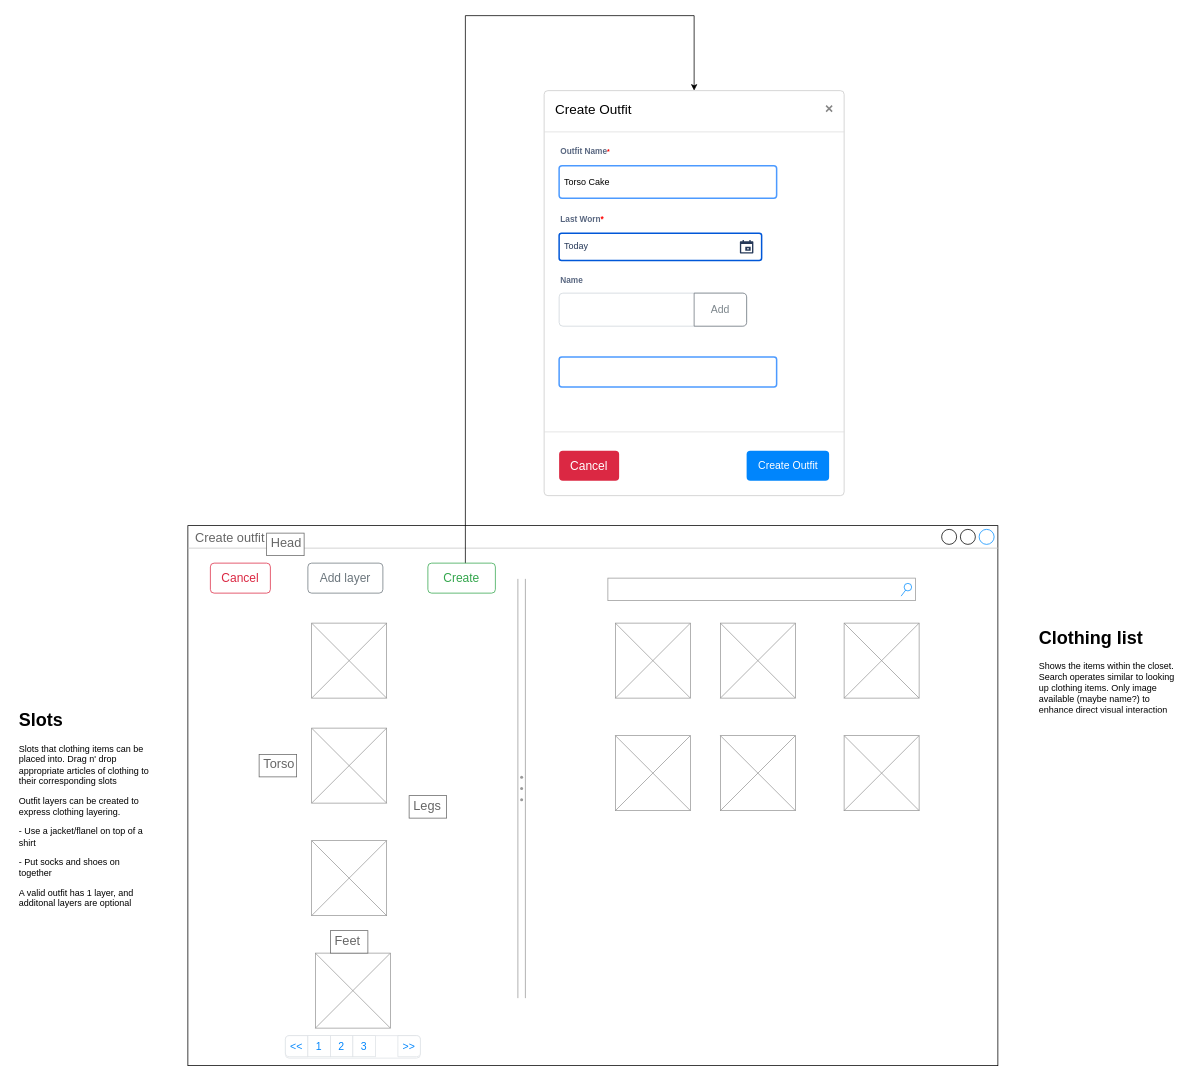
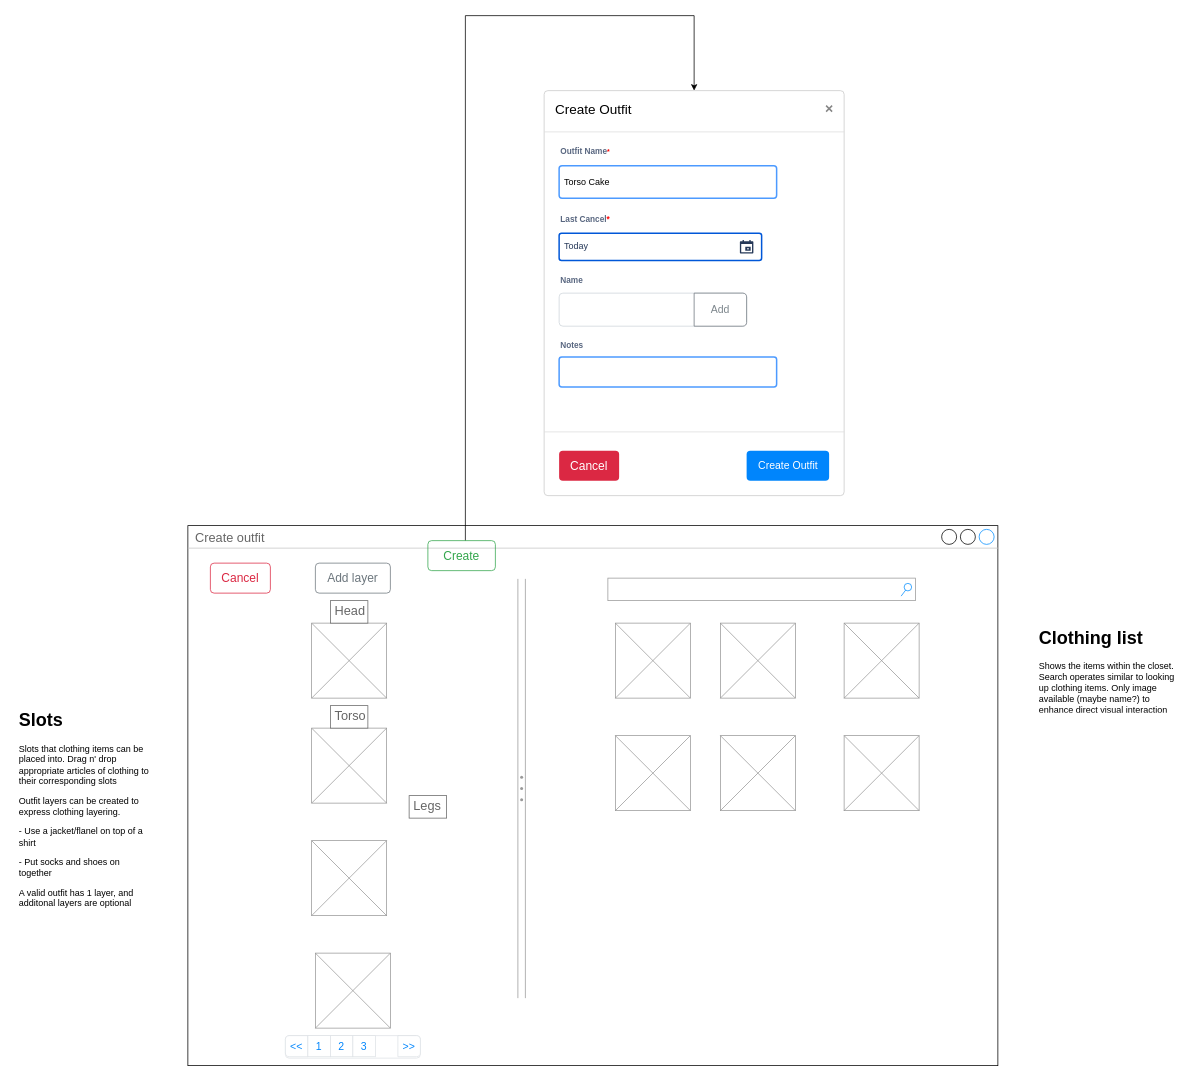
(583, 219) -> (586, 219)
none -> (649, 345)
(285, 544) -> (349, 612)
(345, 578) -> (353, 578)
(462, 578) -> (462, 555)
(278, 765) -> (349, 717)
(349, 942) -> none
